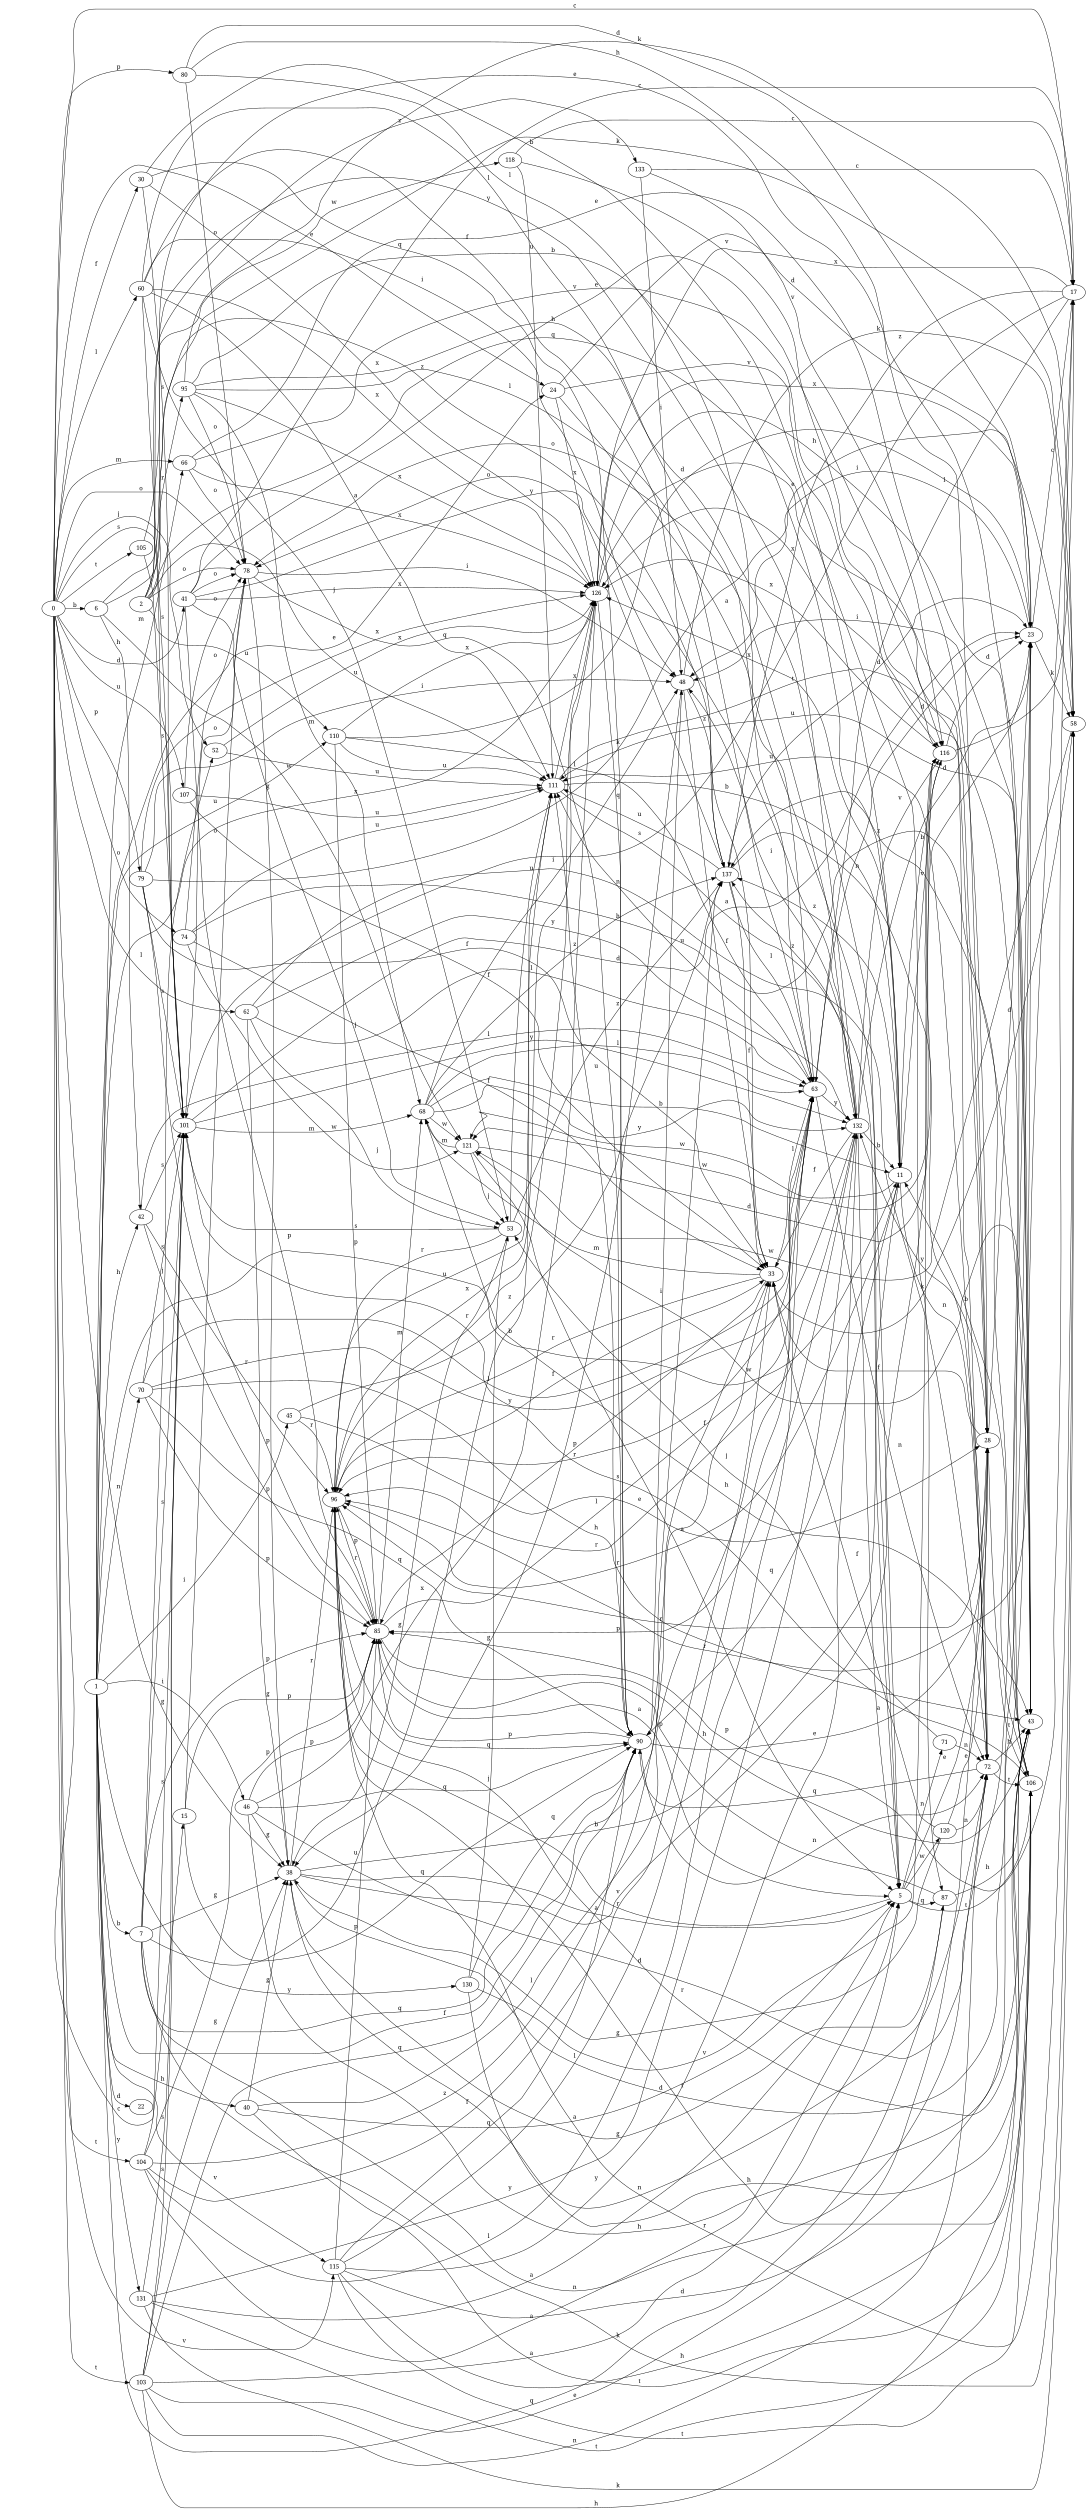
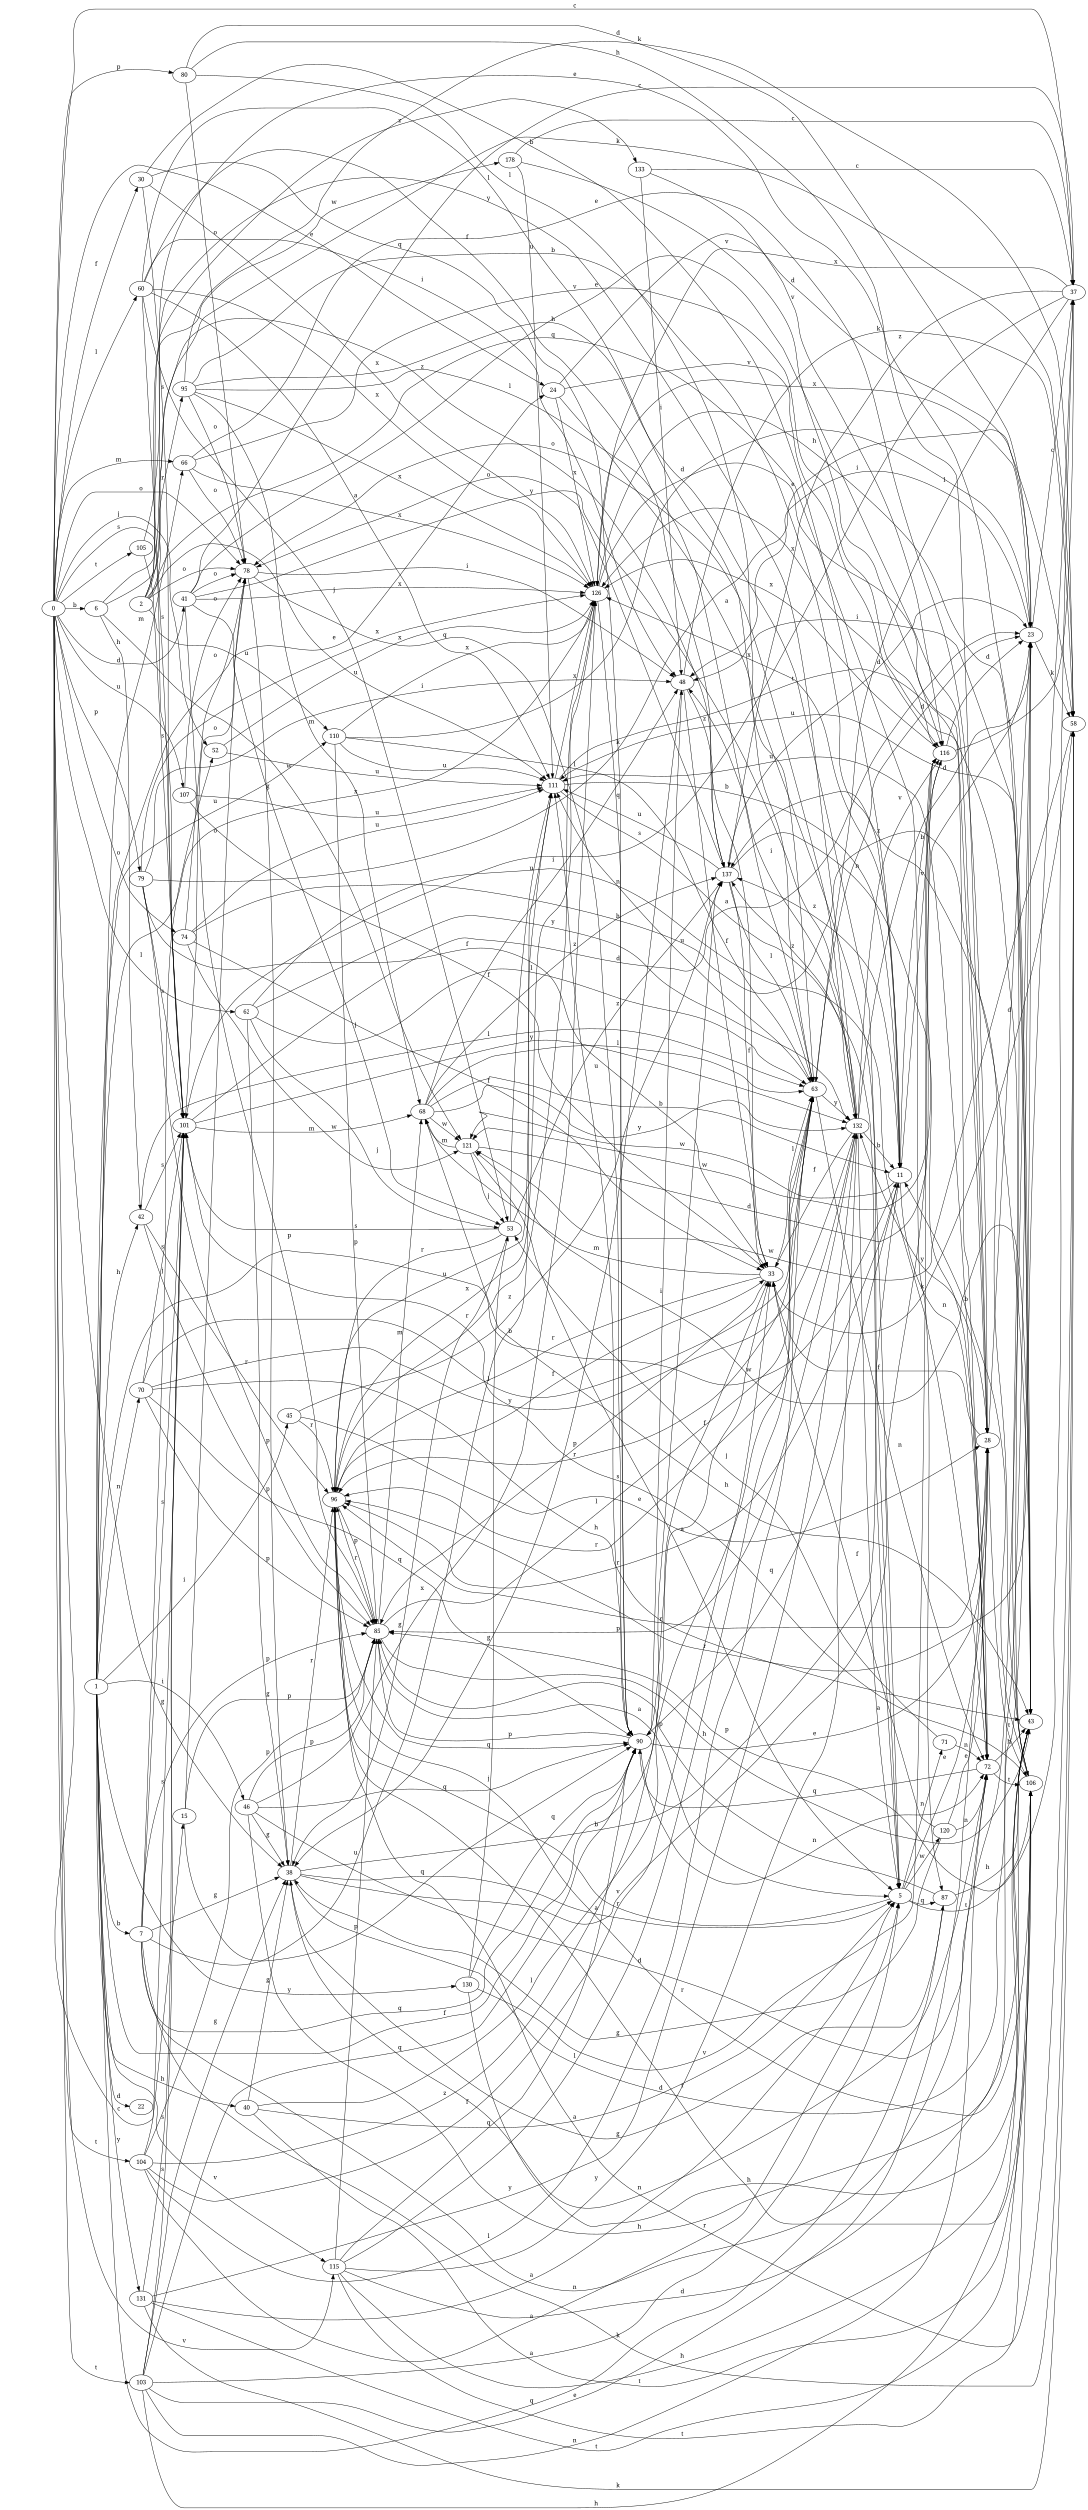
(510, 160) -> (510, 160)
(1074, 292) -> (1074, 292)
